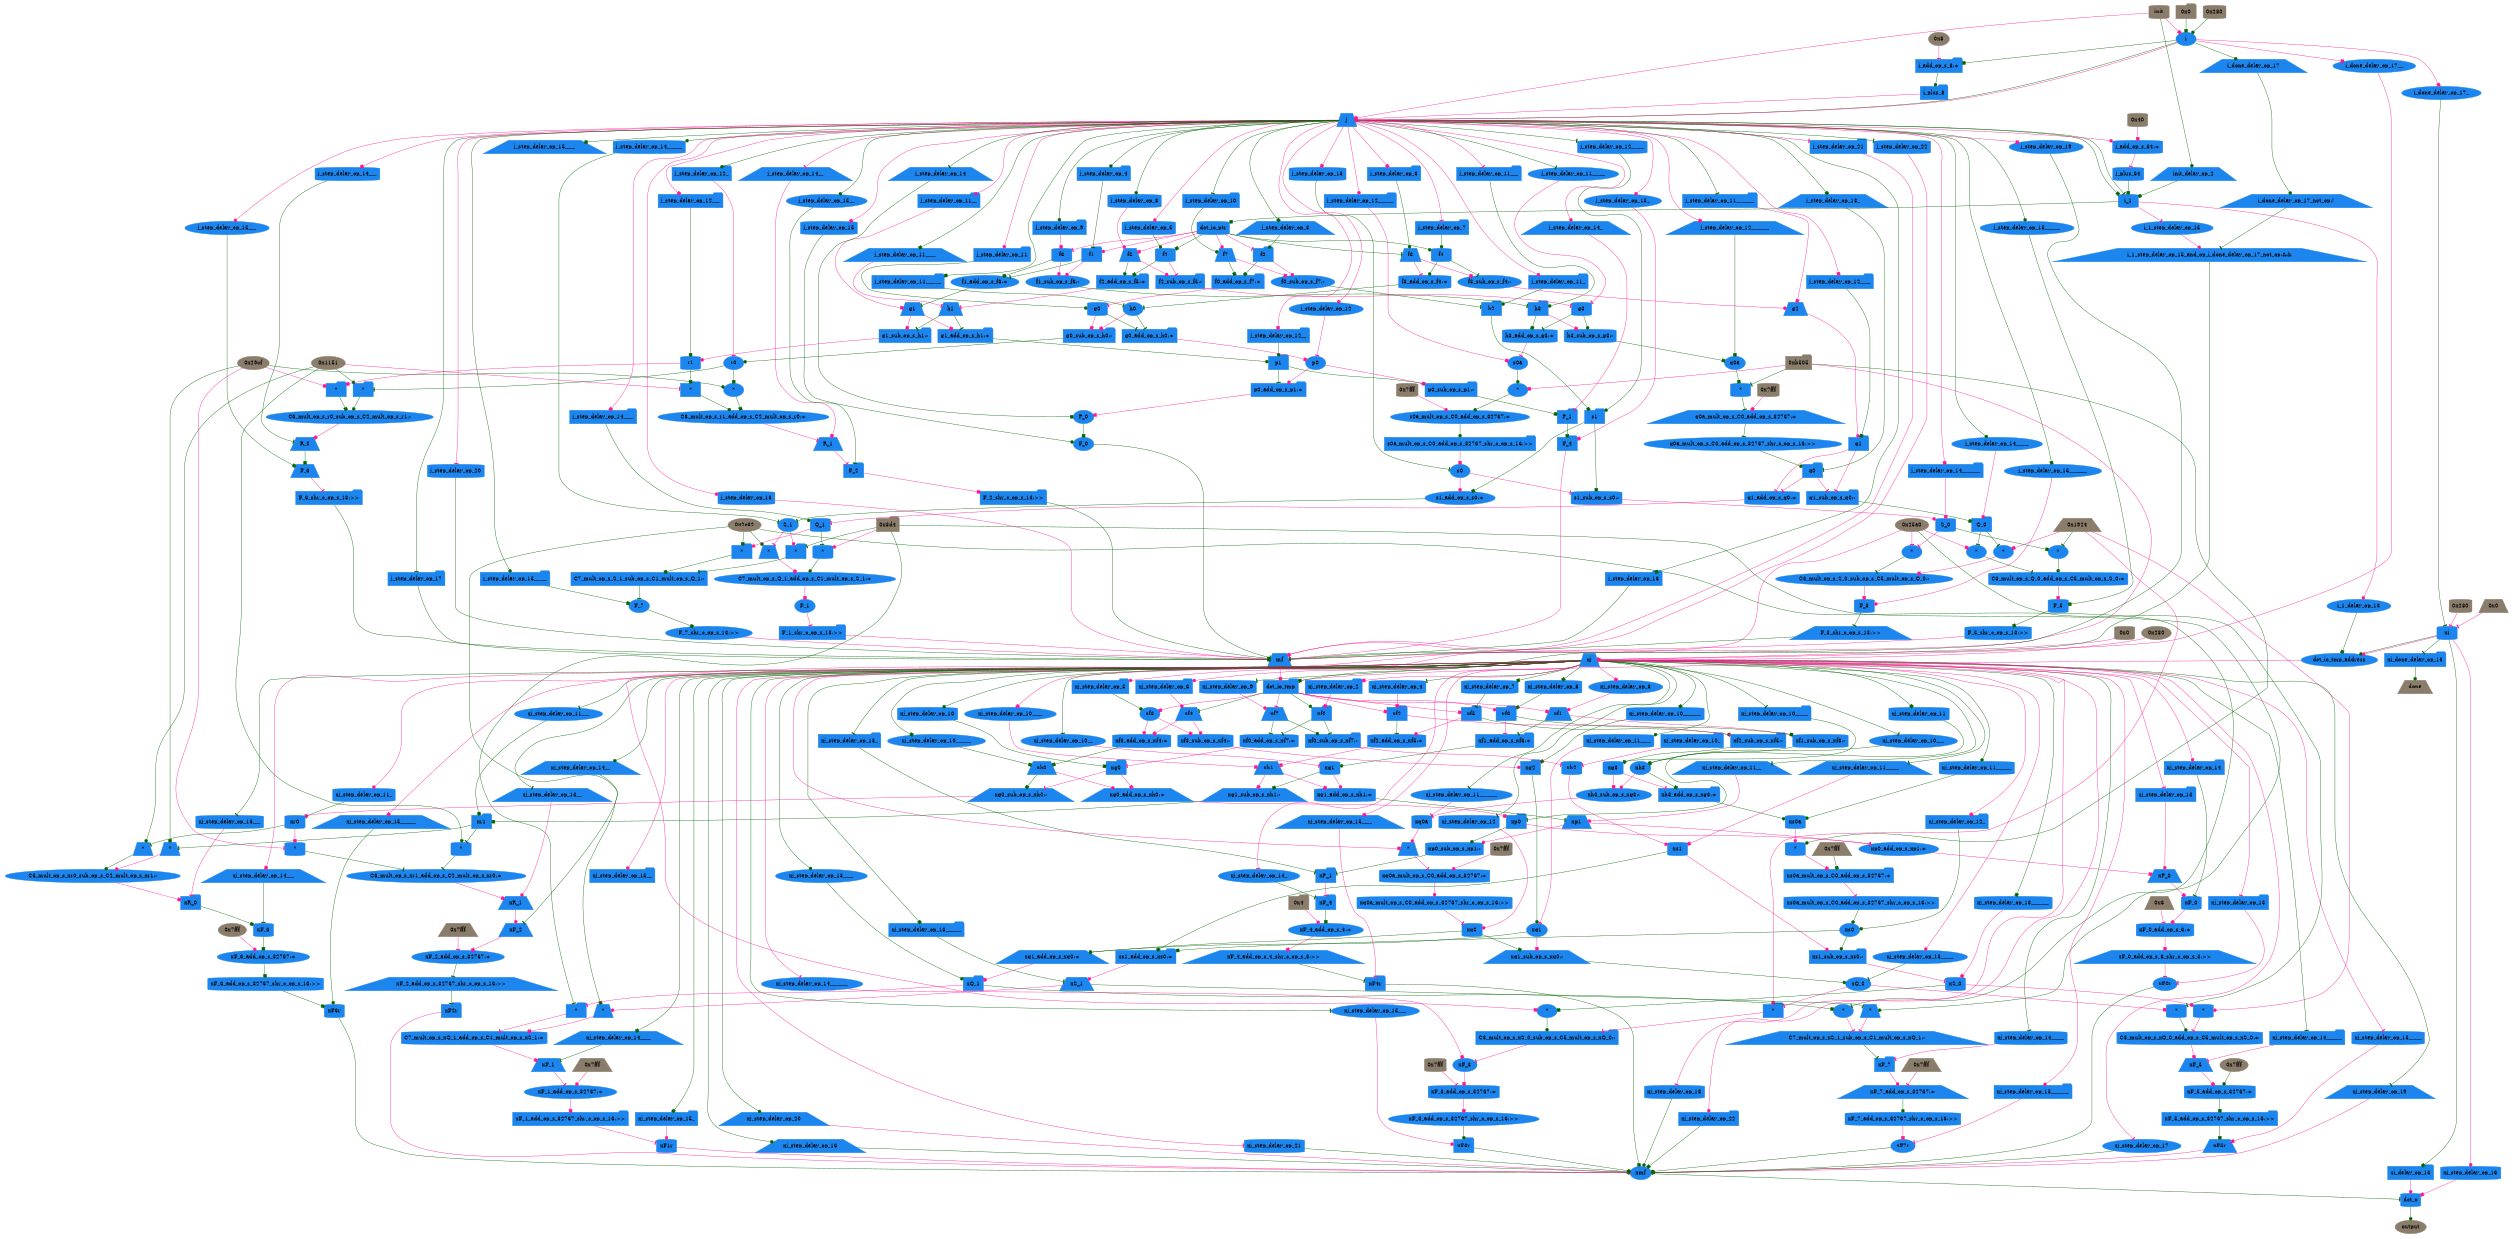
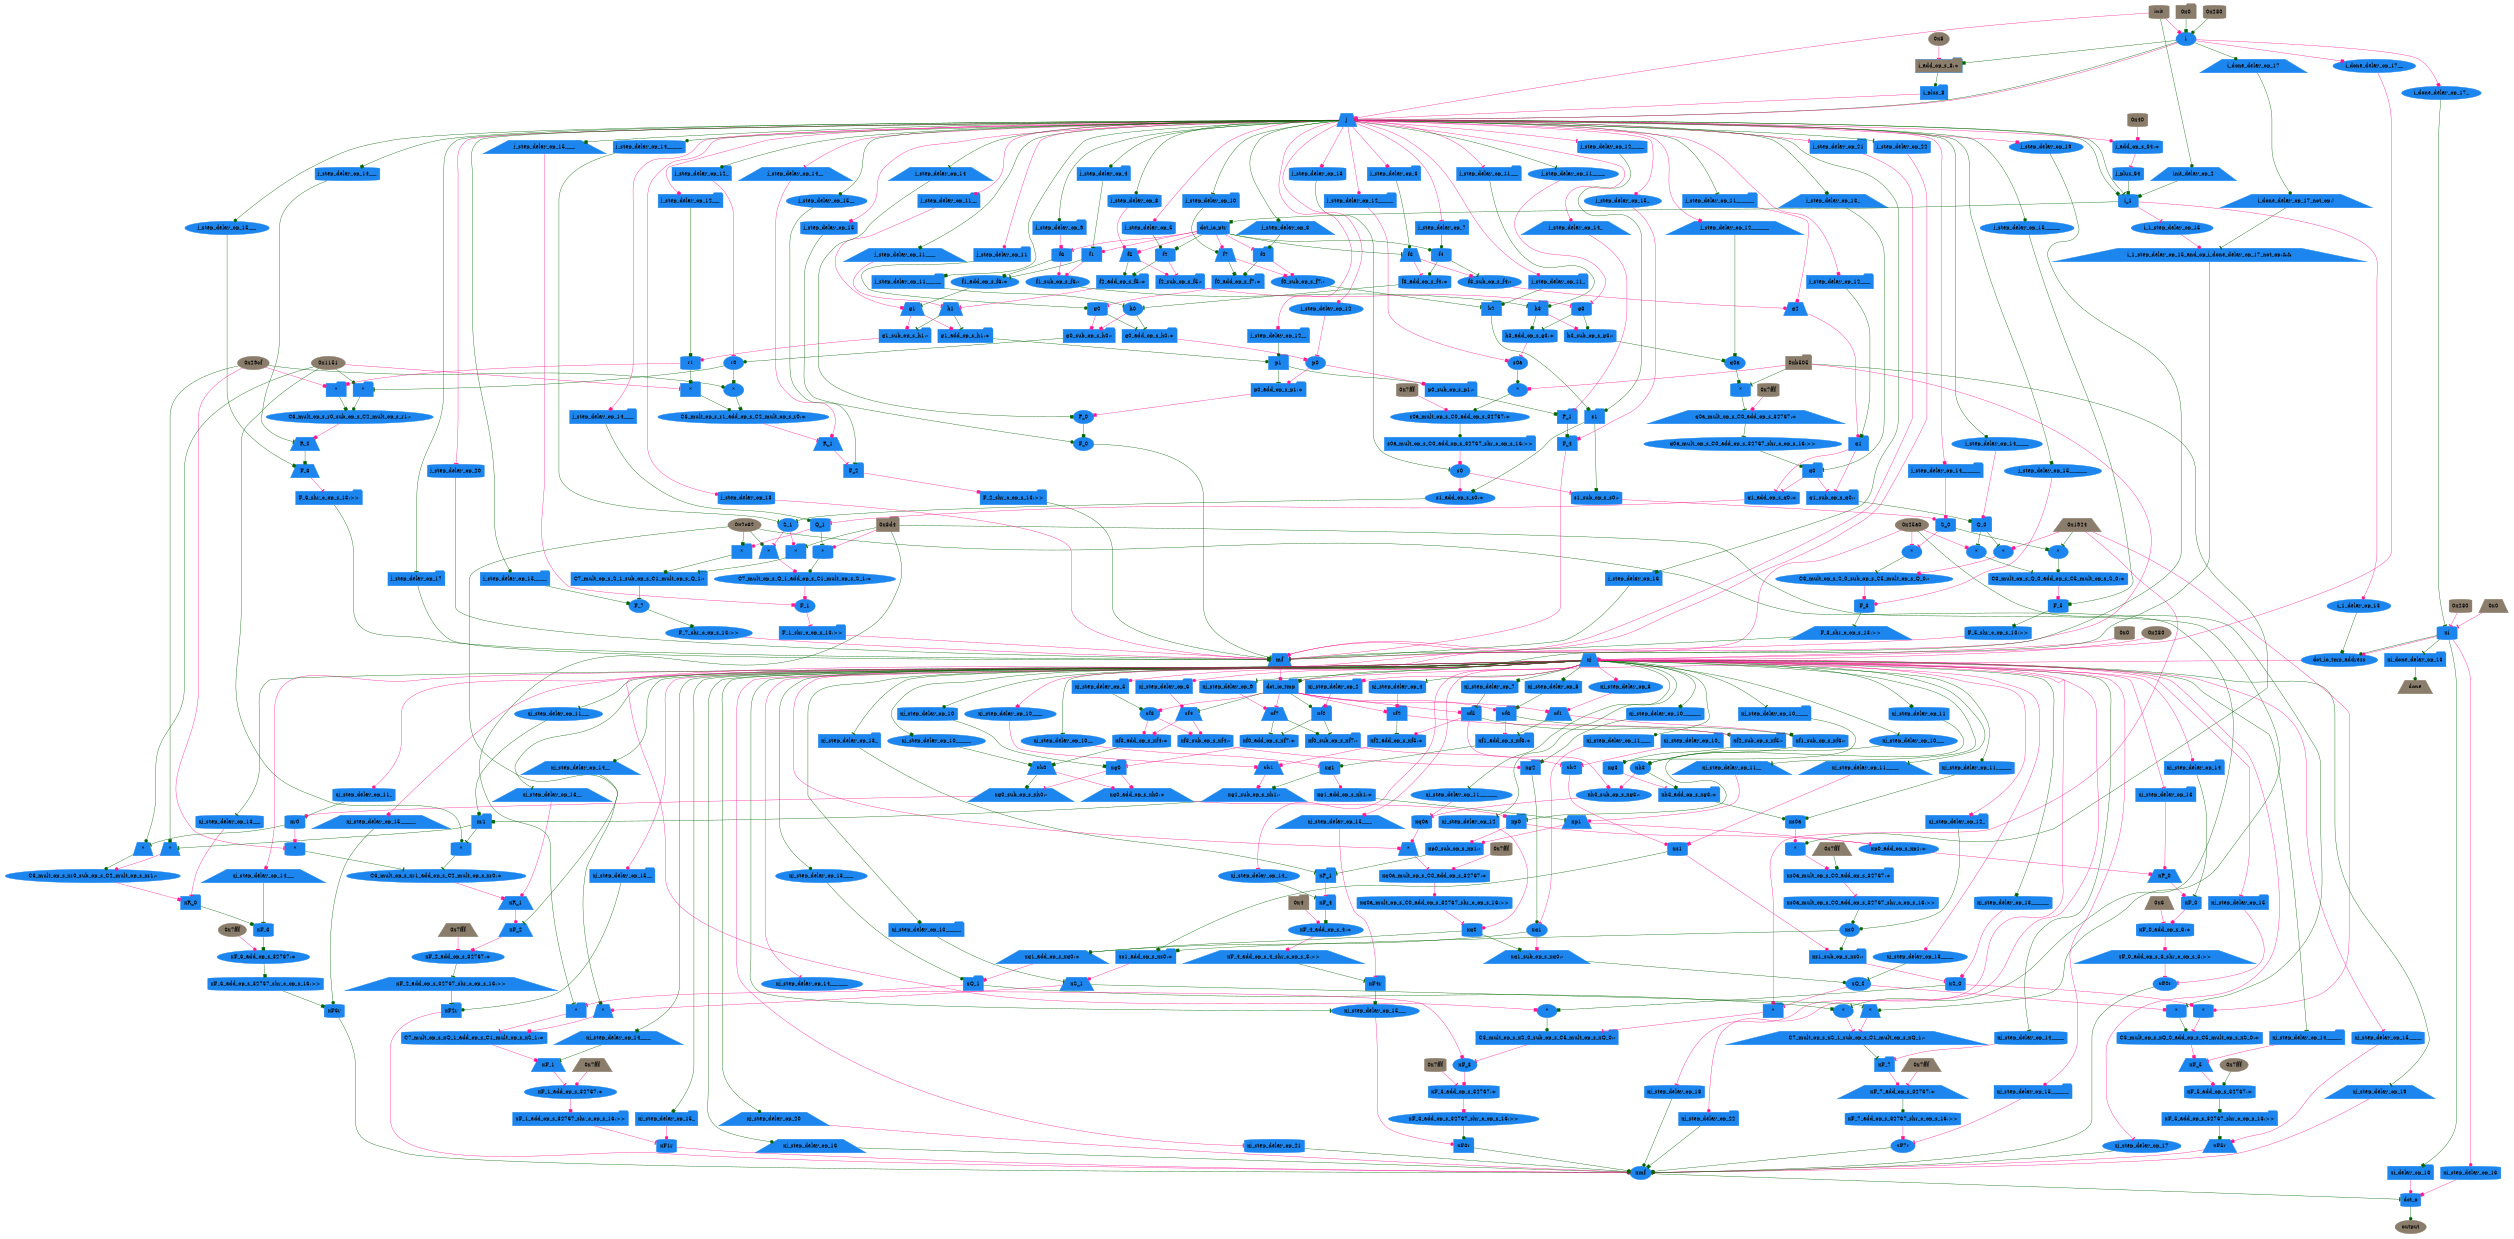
(1939, 66) -> (1939, 66)
(849, 124) -> (849, 124)
(777, 125) -> (777, 125)
(1465, 129) -> (1465, 129)
none -> (544, 486)
(1303, 780) -> none
(1613, 780) -> (1530, 757)
(1490, 834) -> (1490, 834)
none -> (571, 982)
(1579, 1001) -> (1375, 996)
